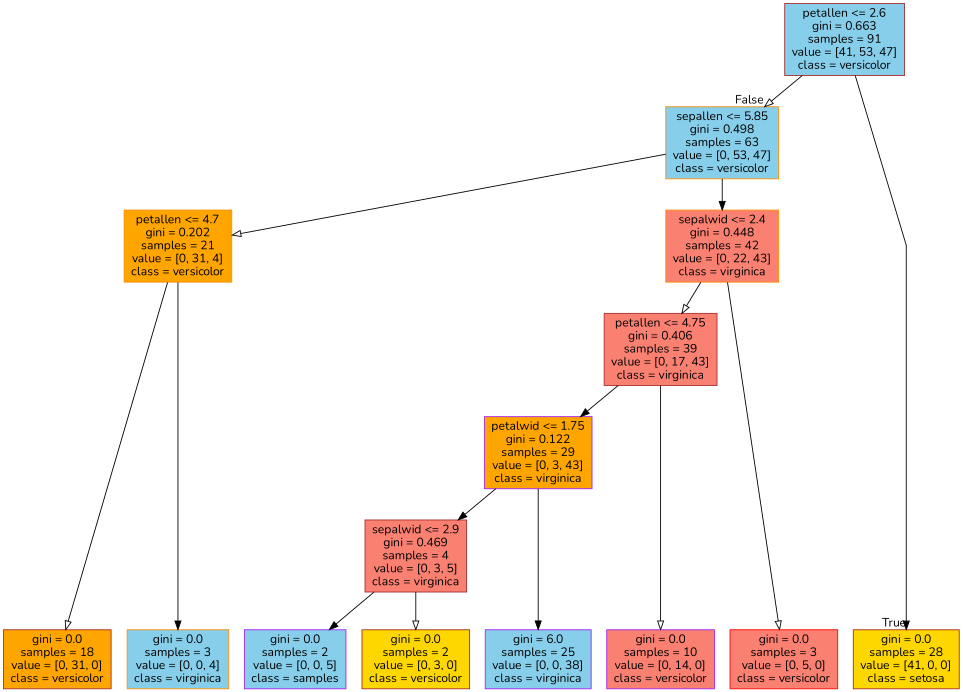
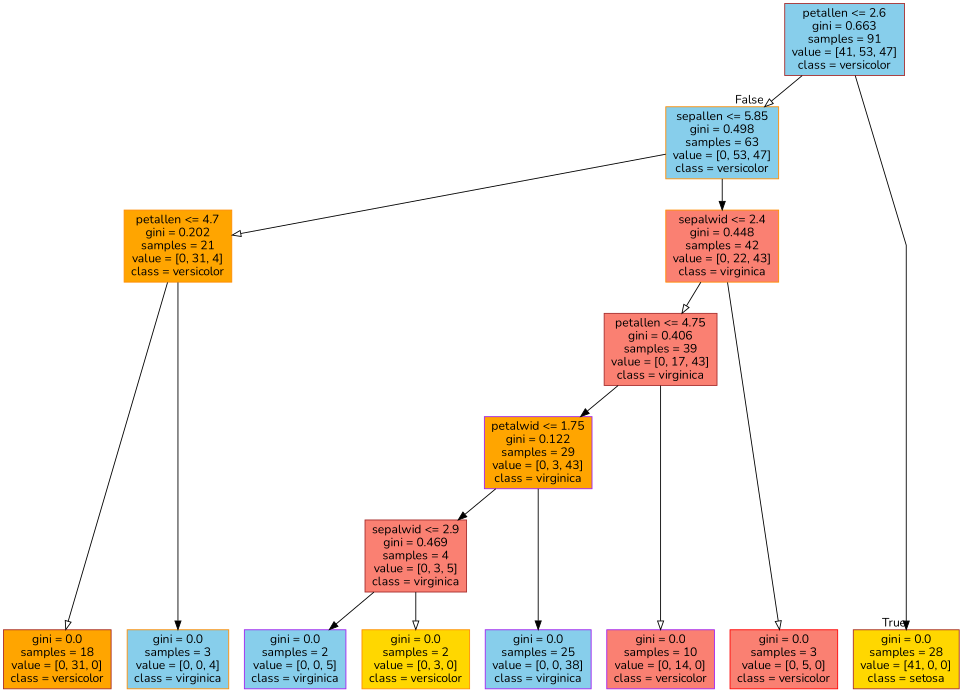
(295, 659) -> (295, 659)
(416, 659) -> (416, 659)
(538, 659) -> (538, 659)
